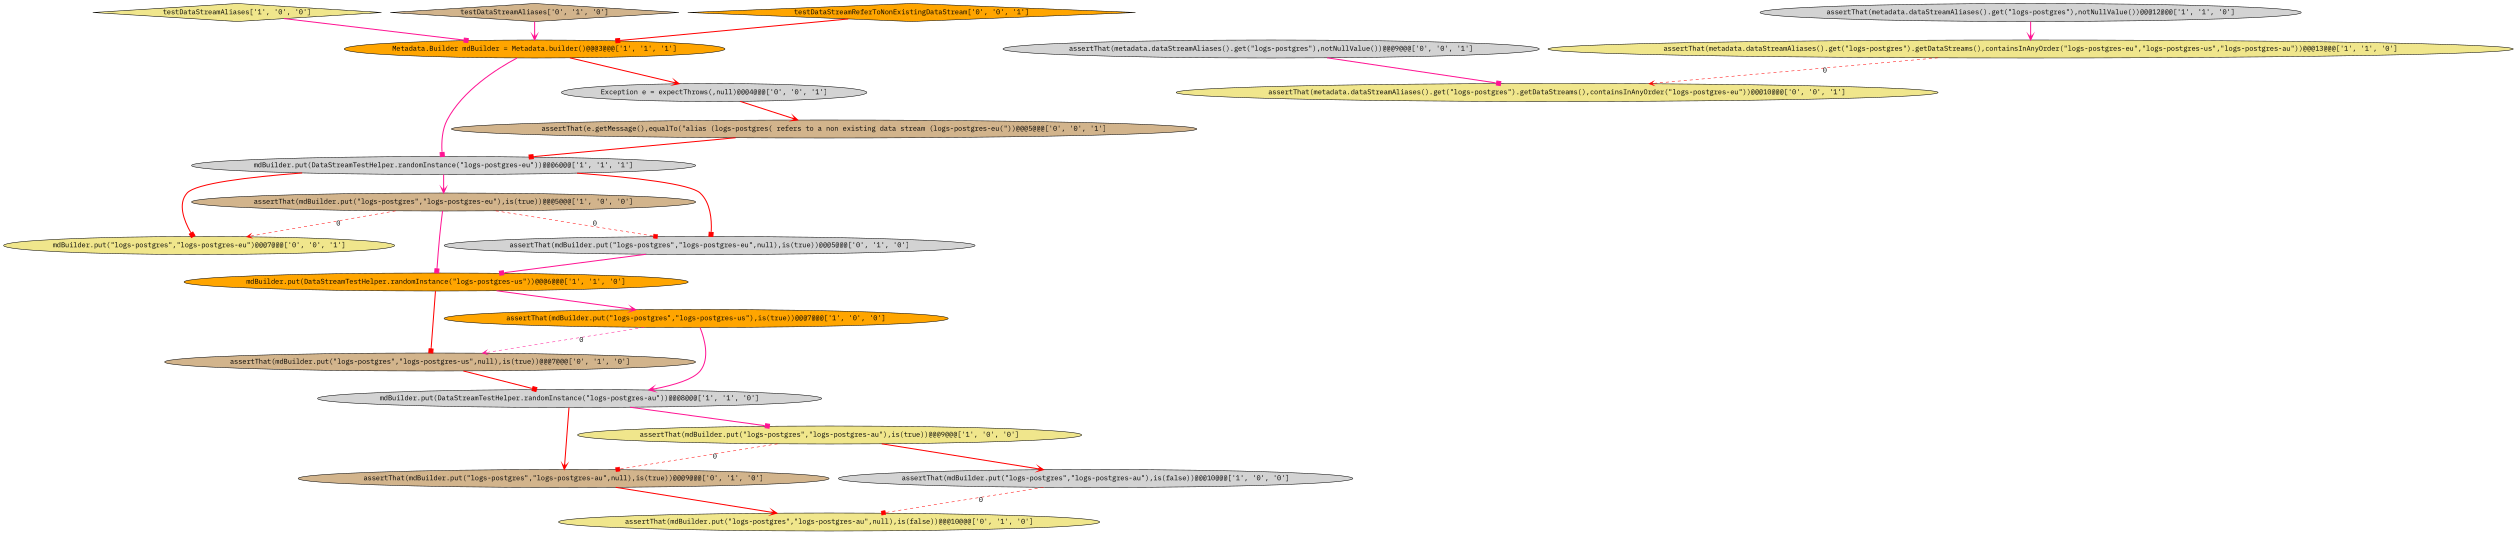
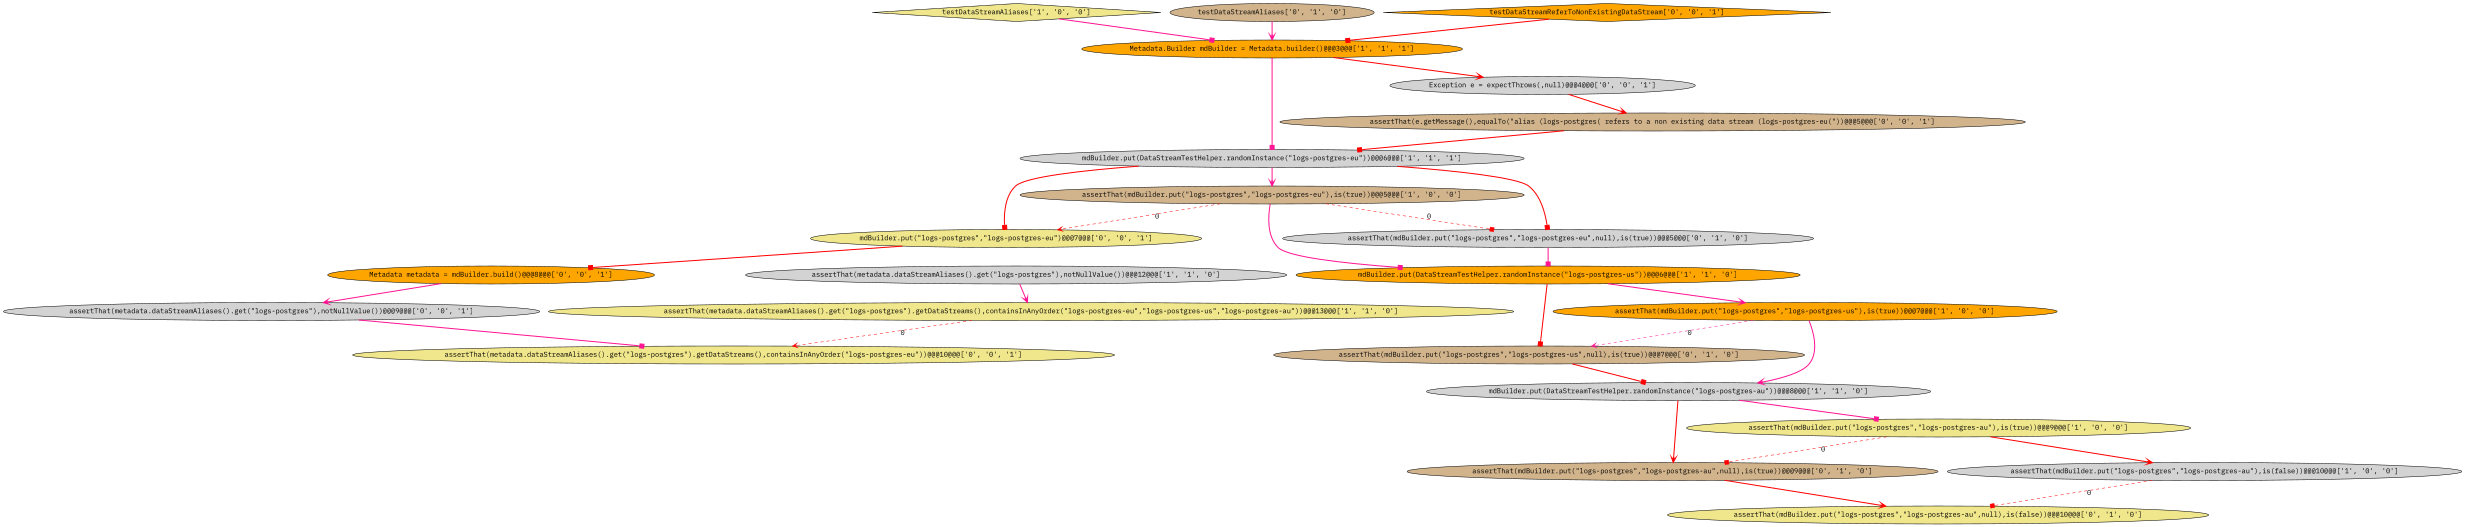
(535, 12) -> (1272, 12)
none -> (491, 275)
